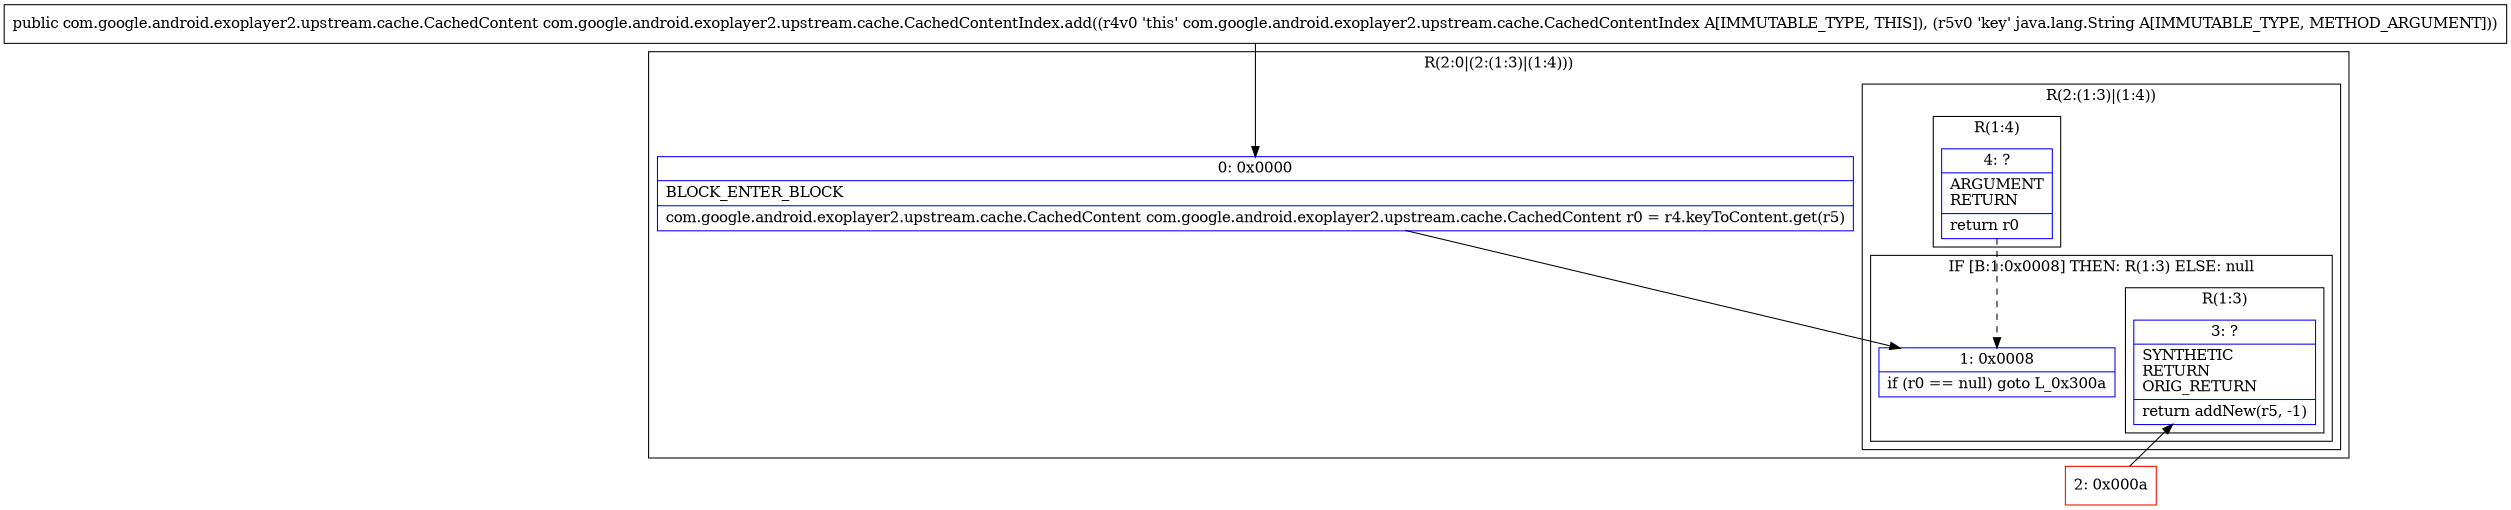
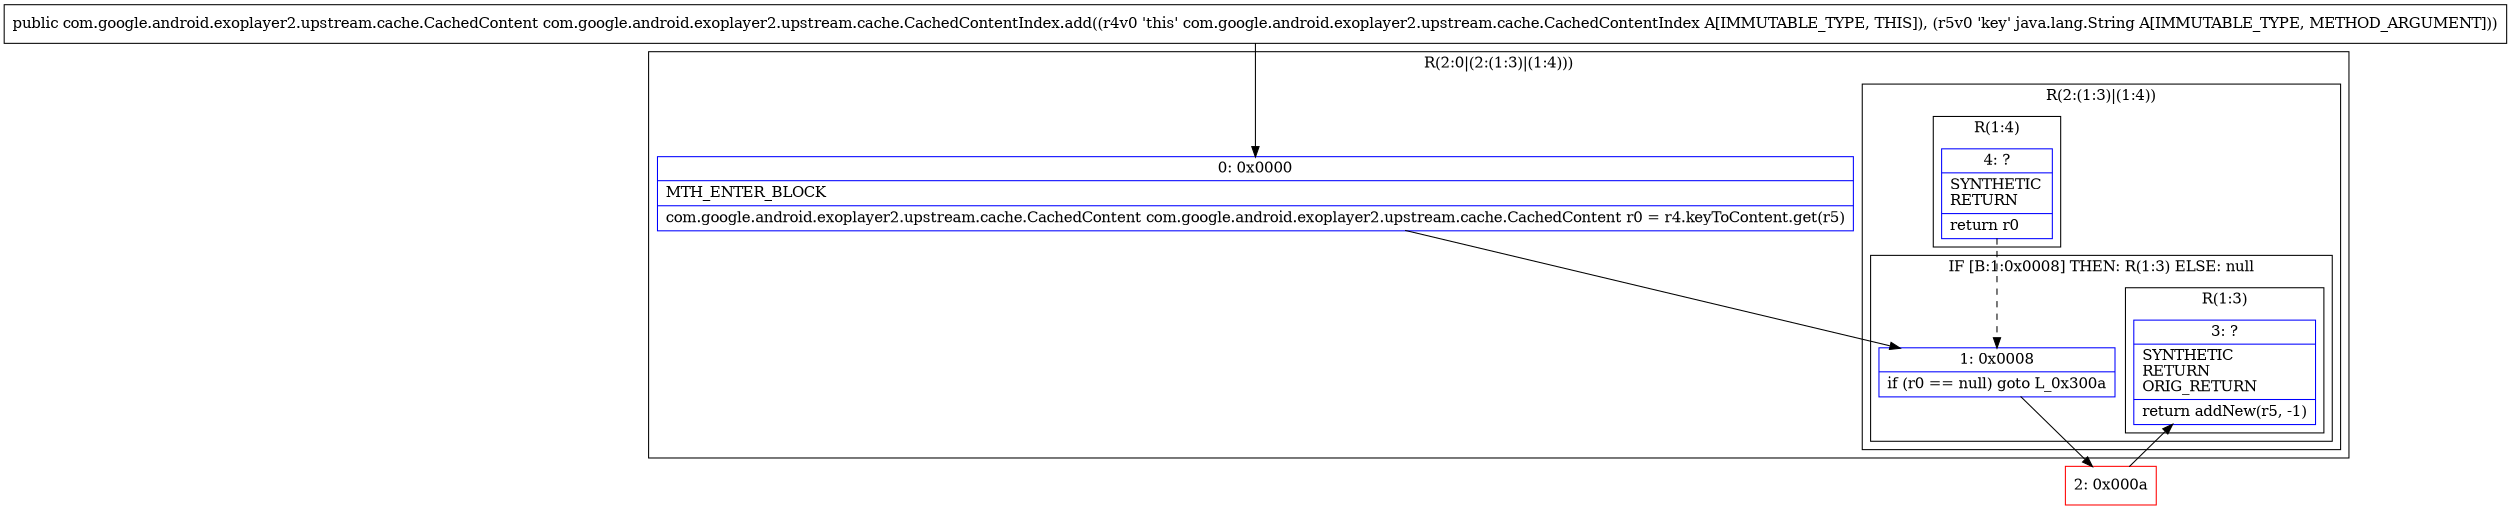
(1997, 185) -> (1996, 185)
(755, 193) -> (746, 193)
none -> (2053, 428)
